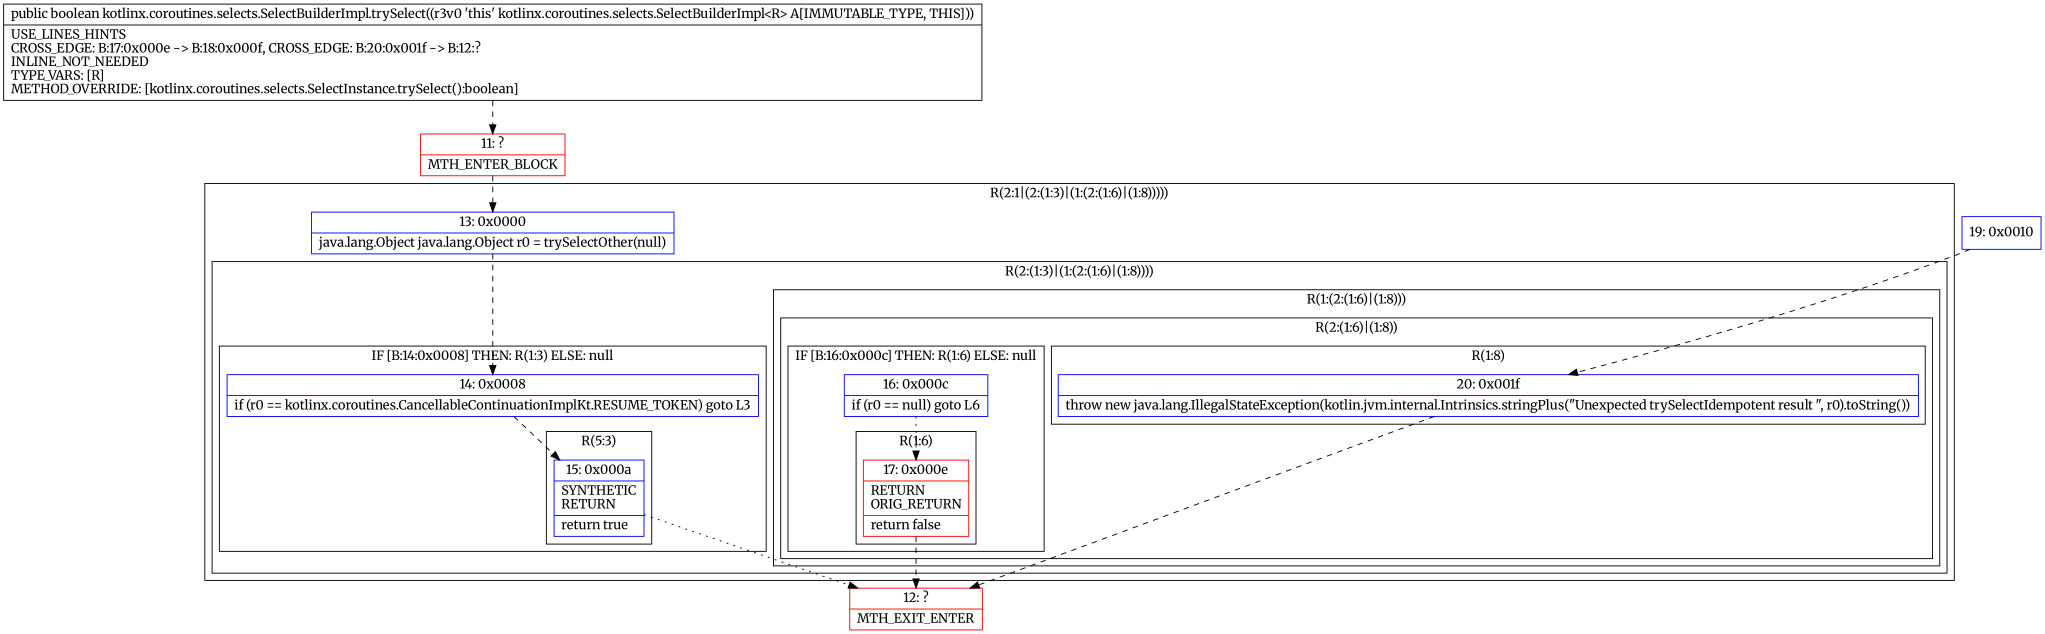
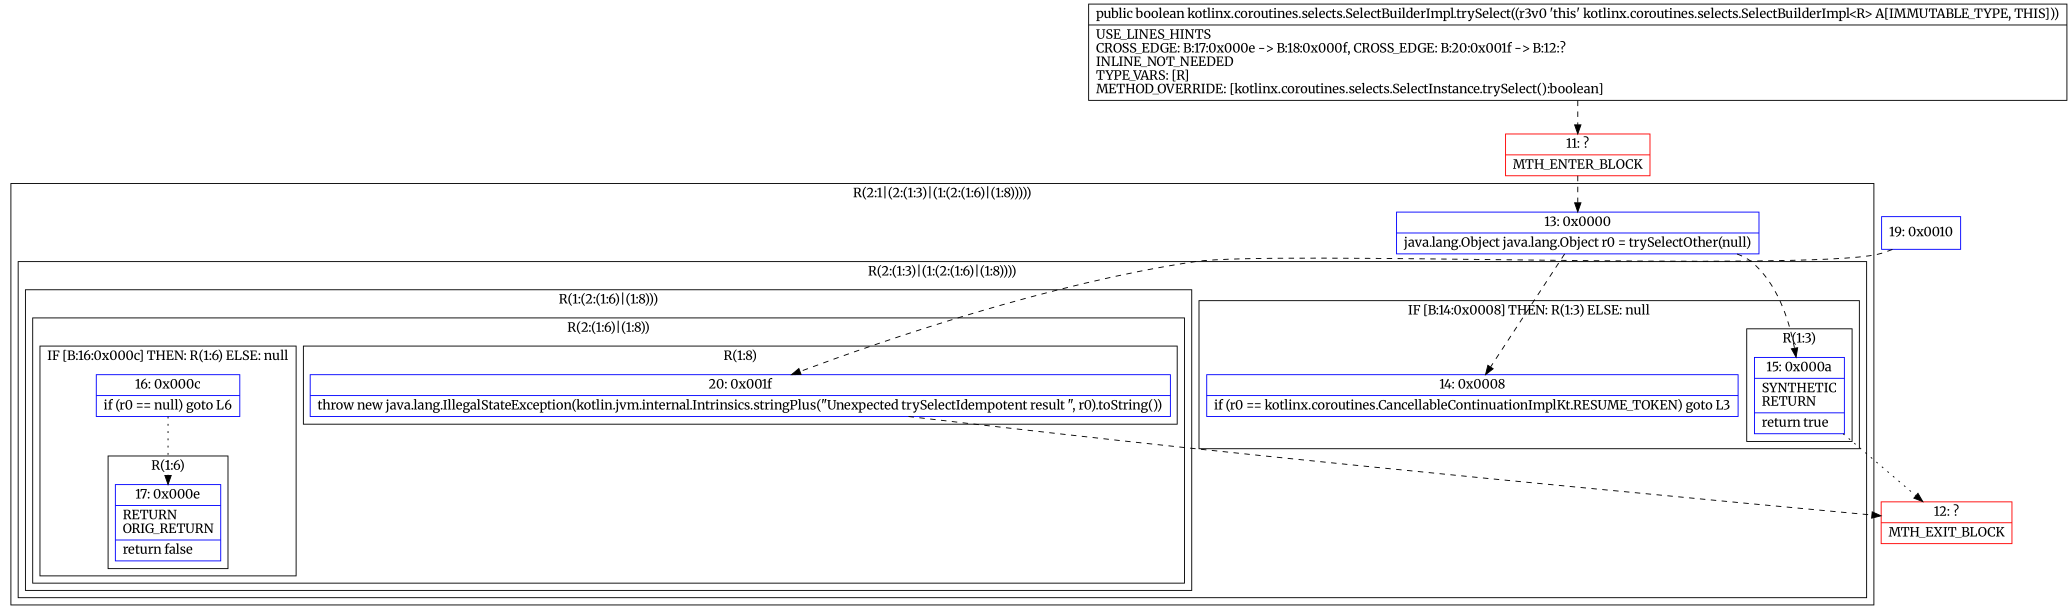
(534, 435) -> (1776, 294)
(599, 442) -> (1799, 339)
(916, 498) -> (168, 523)
(916, 558) -> none
(916, 619) -> (1947, 533)
